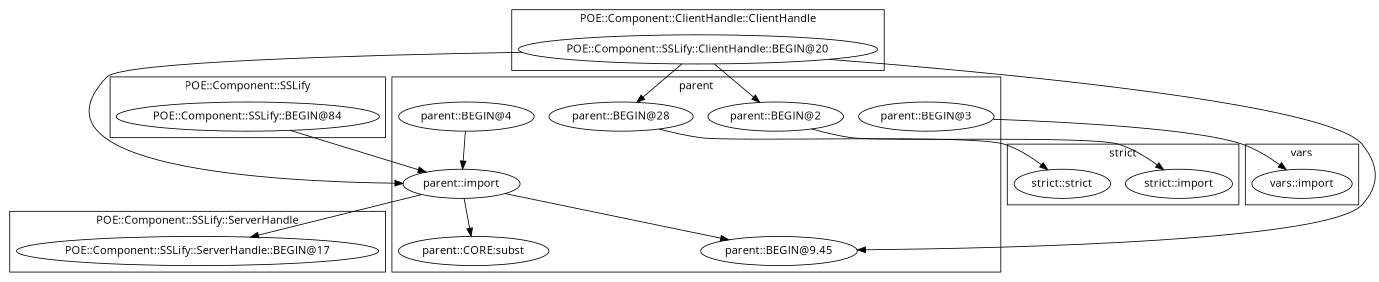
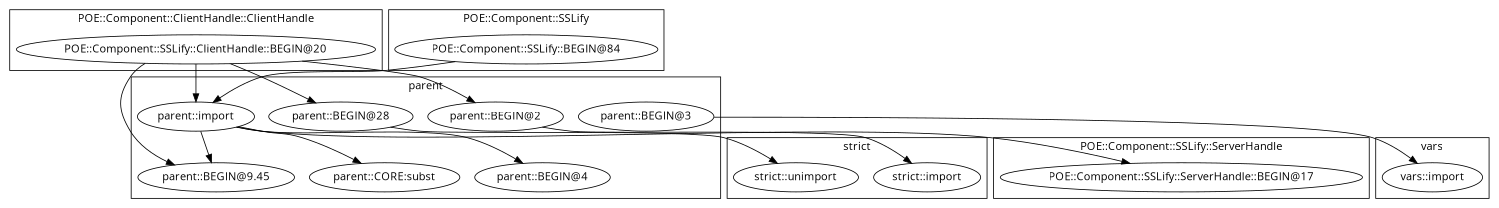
(464, 146) -> (378, 132)
(1062, 184) -> (796, 177)
